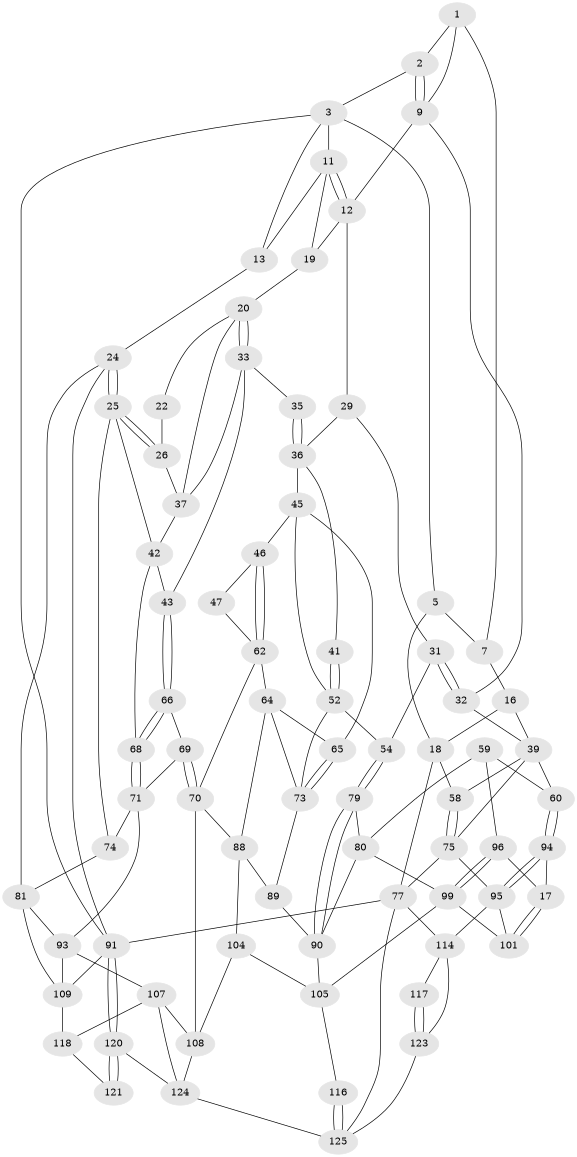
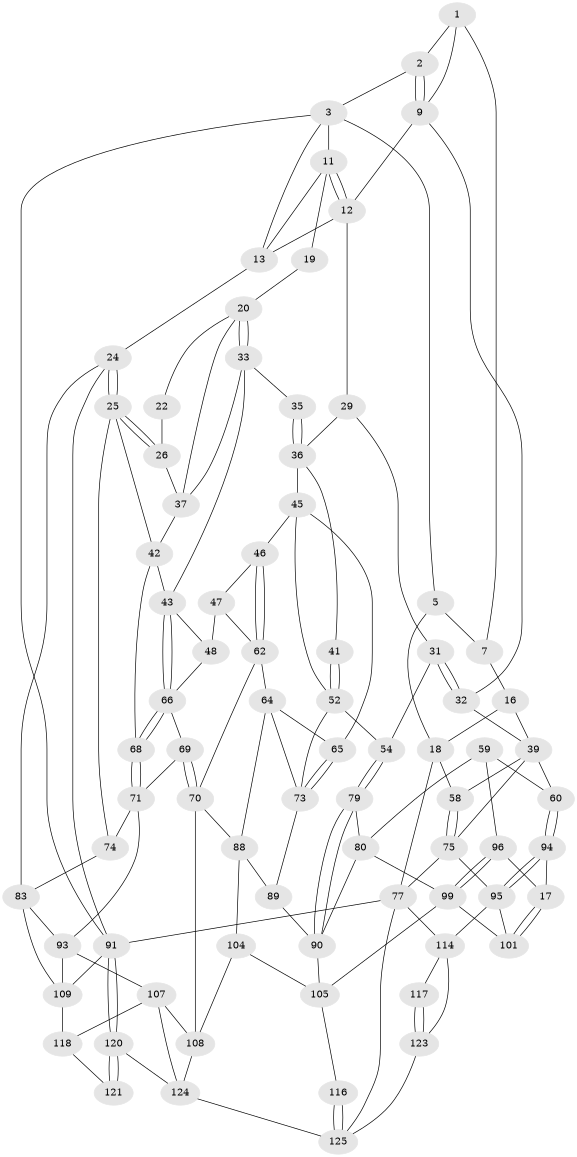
(328, 235) -> (303, 236)
none -> (211, 652)
(21, 897) -> (21, 897)
